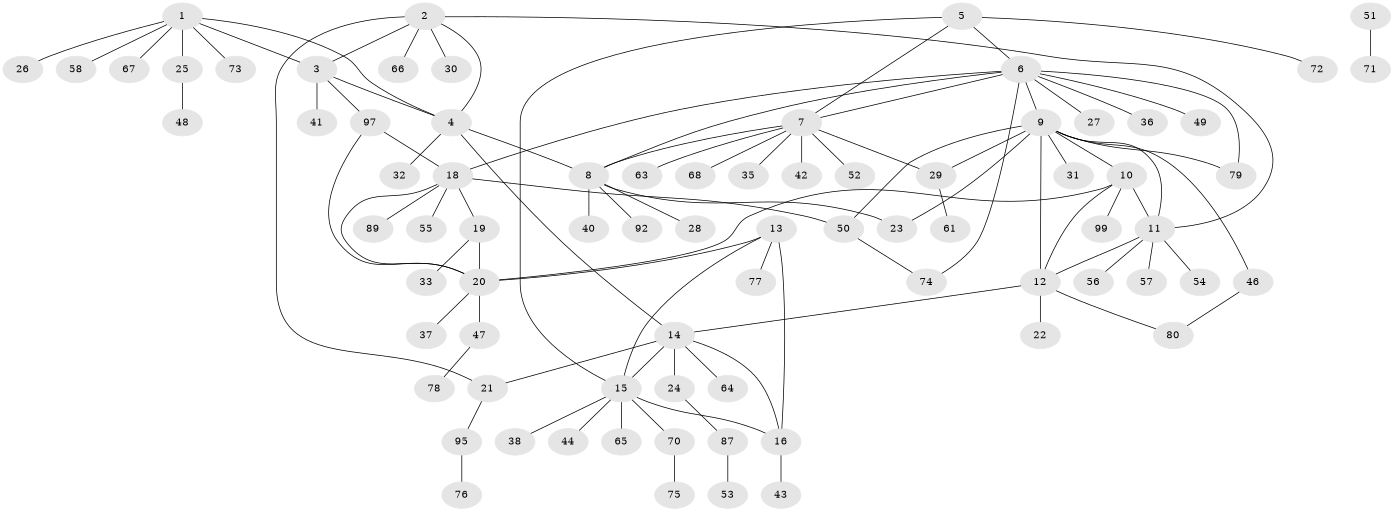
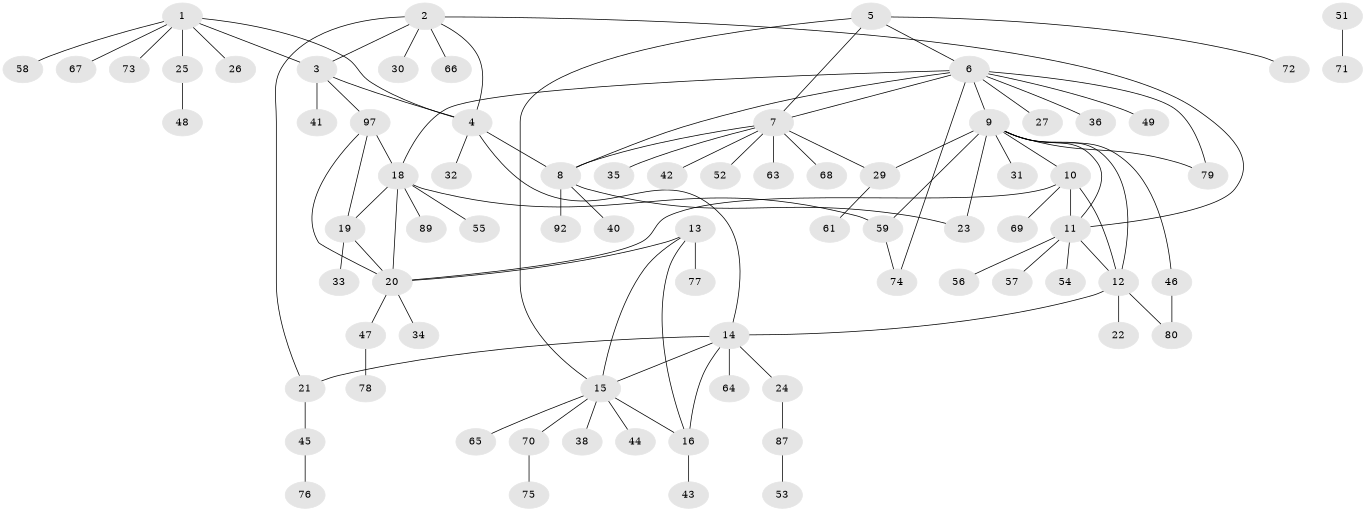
none -> (358, 176)
(695, 229) -> none
(844, 229) -> (883, 229)
(1102, 229) -> (1017, 229)
(426, 335) -> (419, 335)
(462, 442) -> (305, 442)
